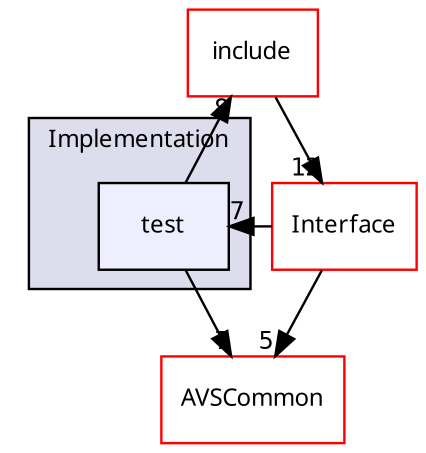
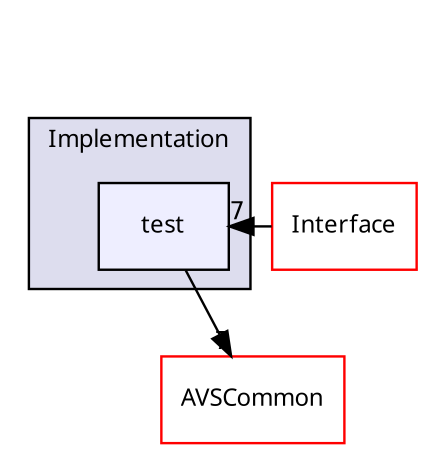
(253, 53) -> none
(304, 303) -> none
